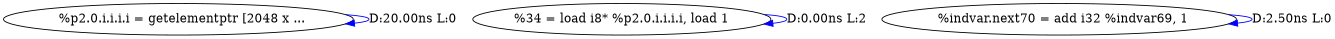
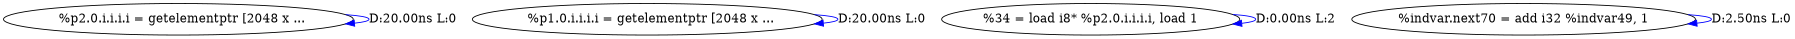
none -> (647, 19)
(1059, 19) -> (1524, 19)
